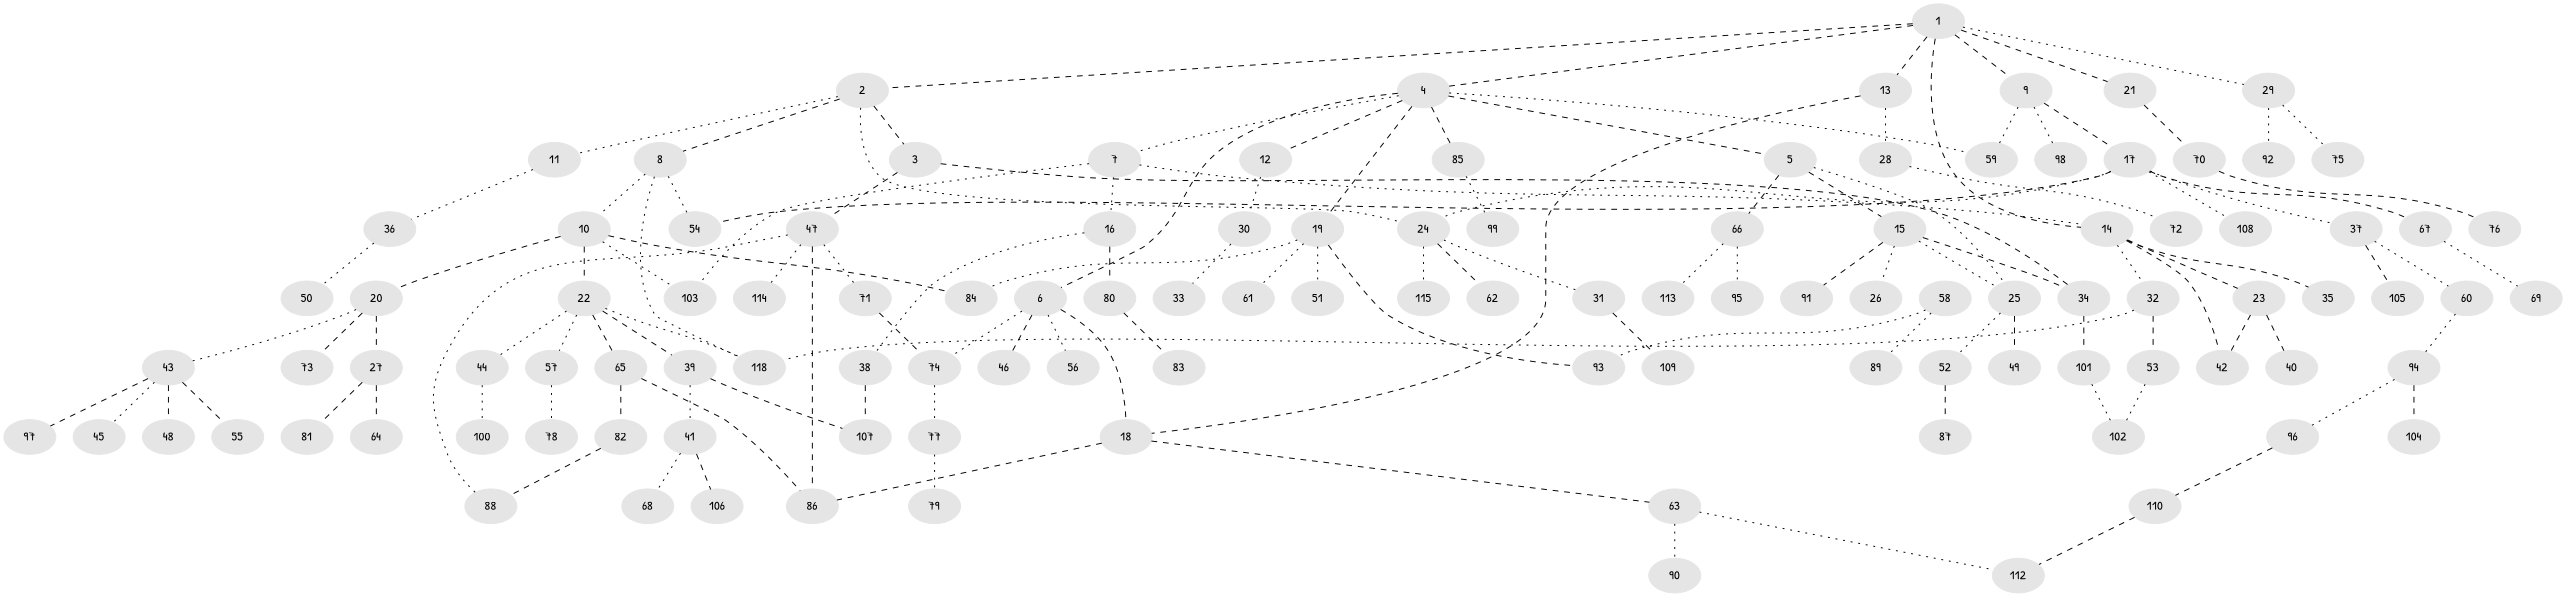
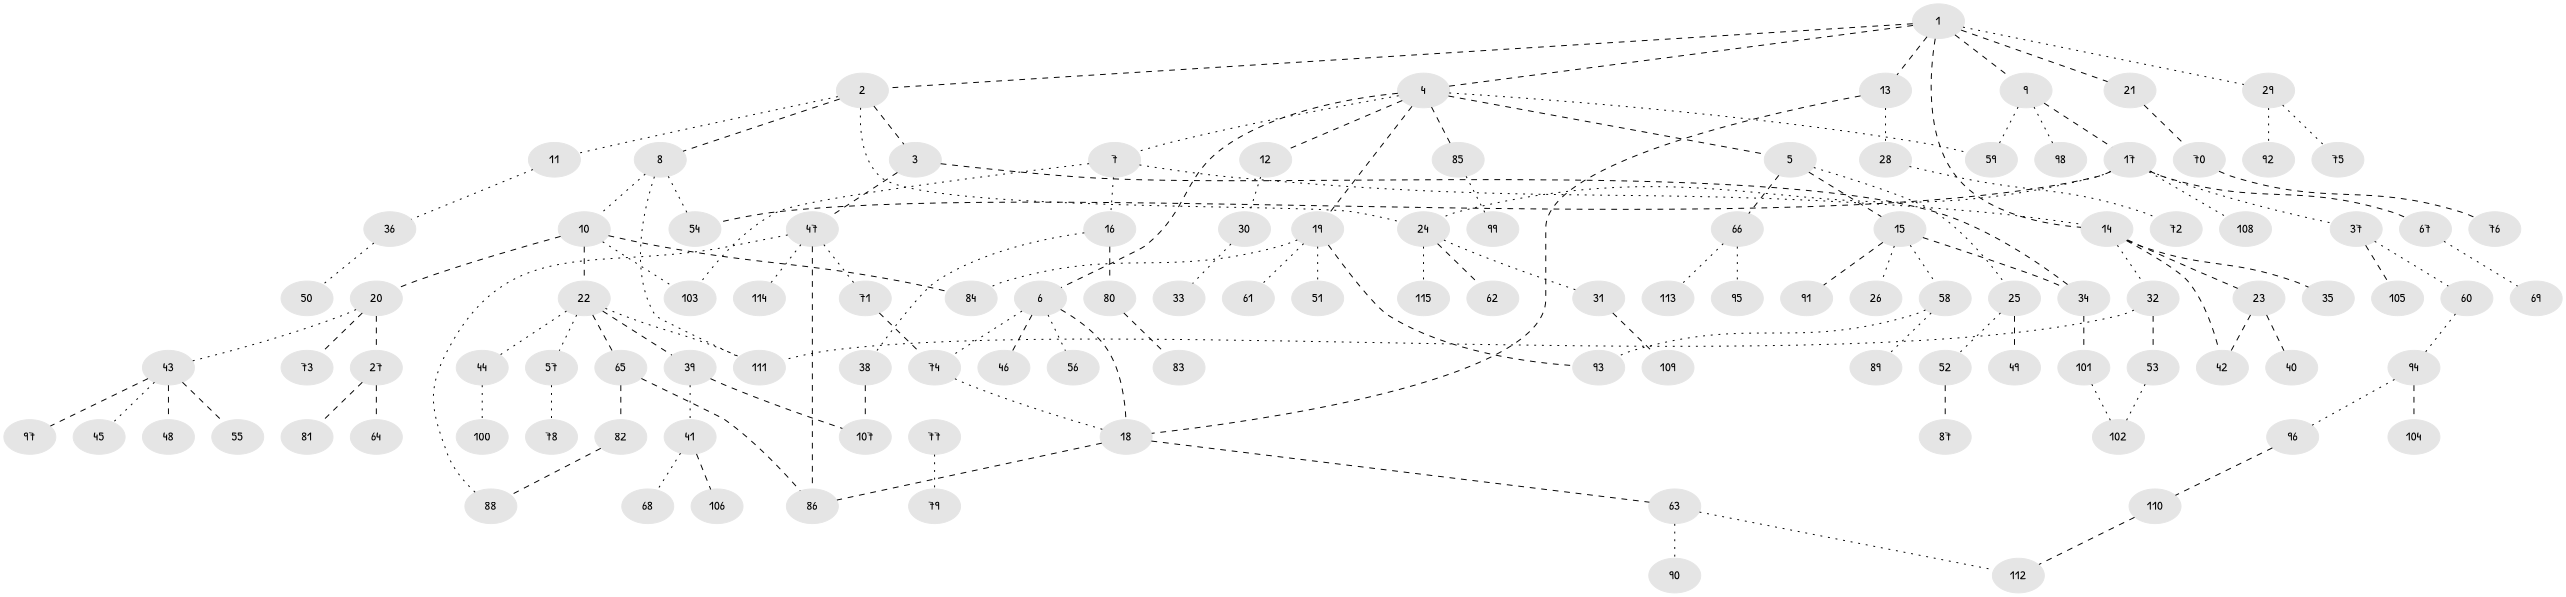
(1957, 264) -> (1923, 264)
(759, 368) -> (759, 368)
(935, 402) -> (1028, 406)
